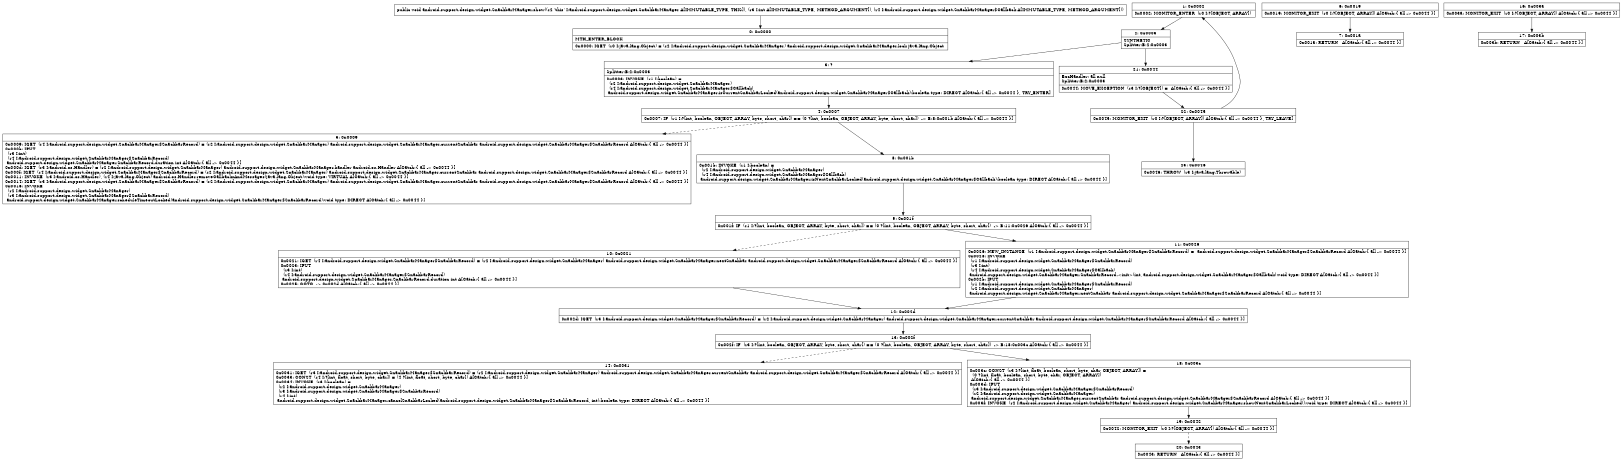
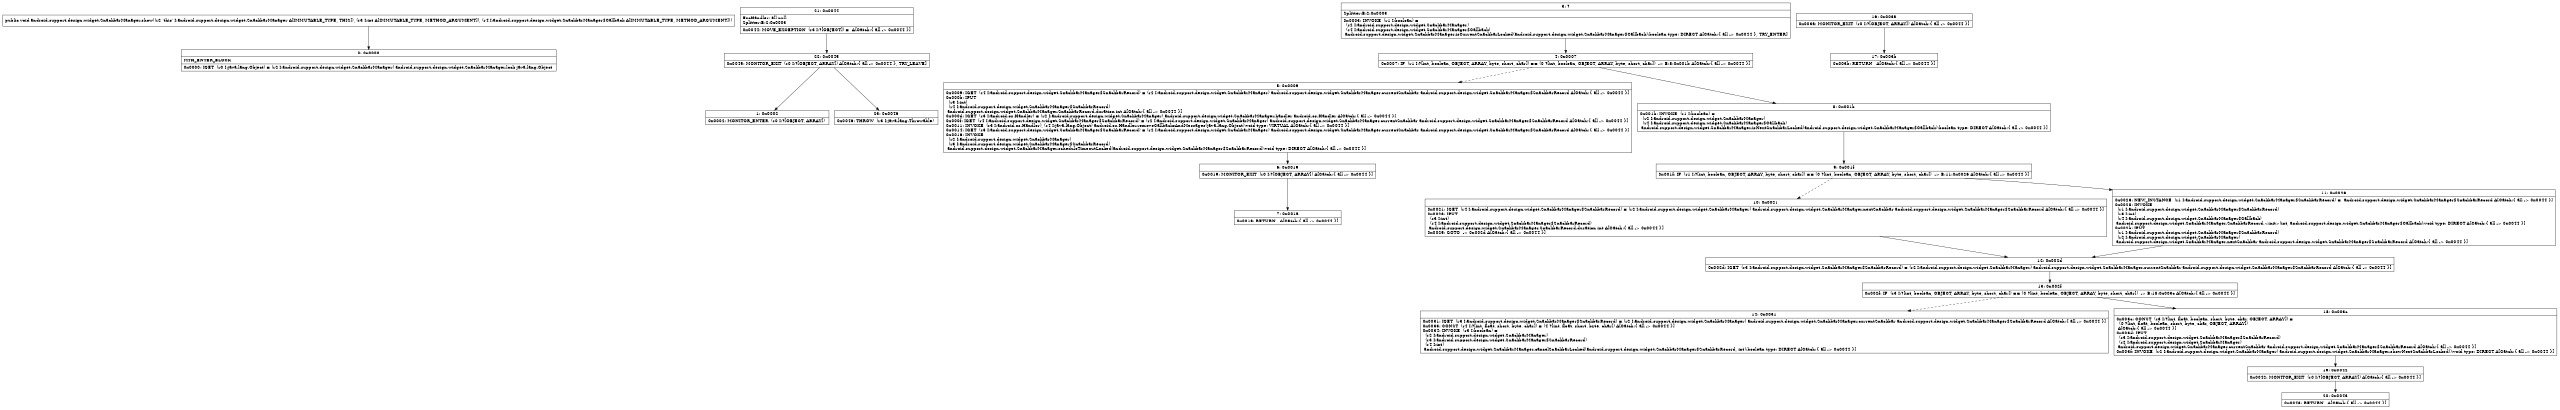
(1146, 39) -> none
none -> (1288, 157)
(1189, 437) -> (2335, 385)
